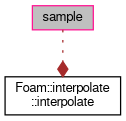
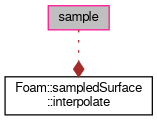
(63, 96) -> (79, 96)
